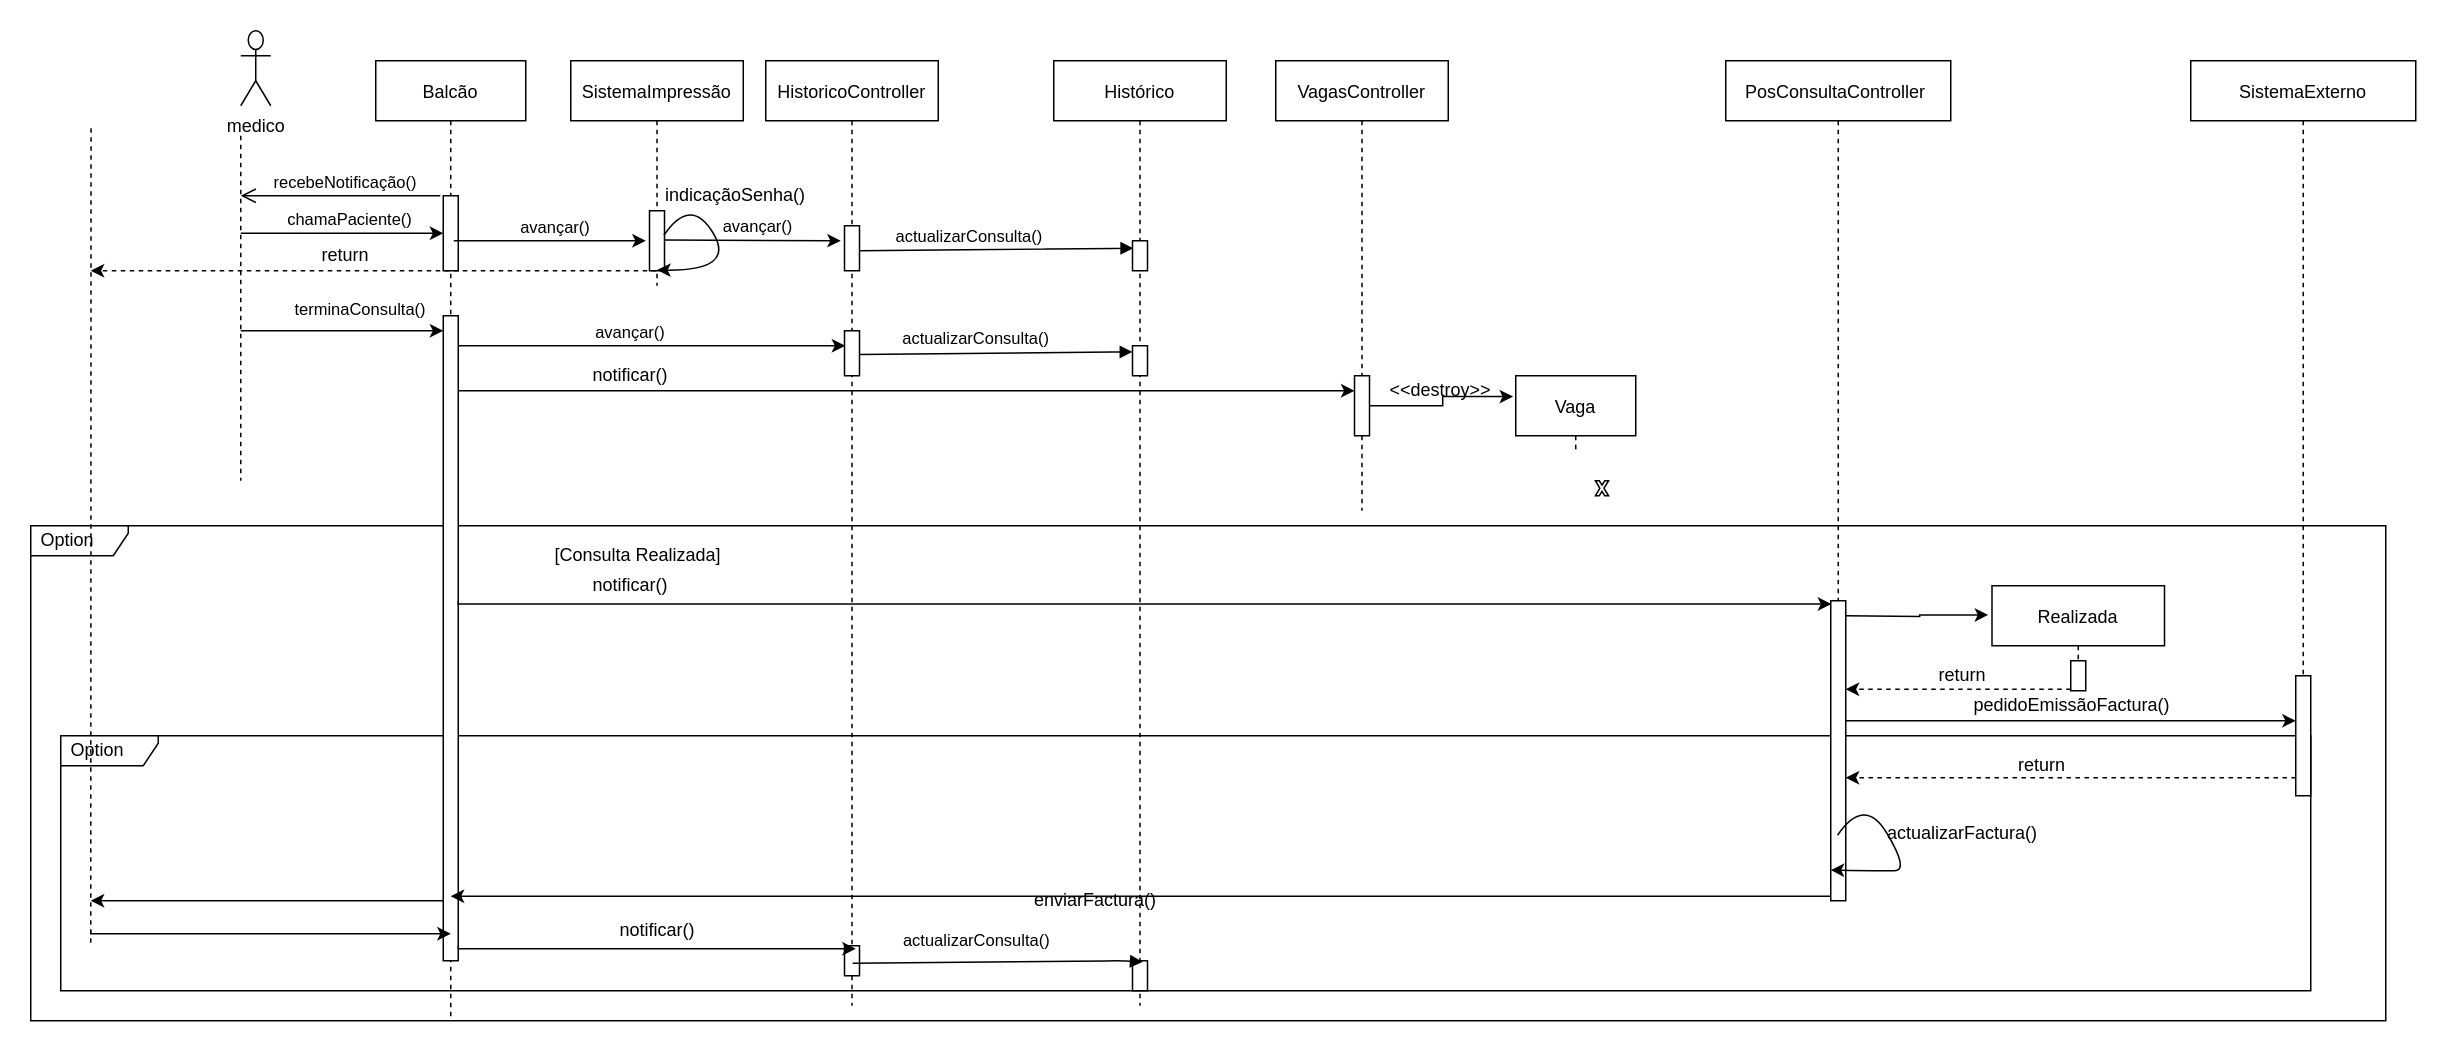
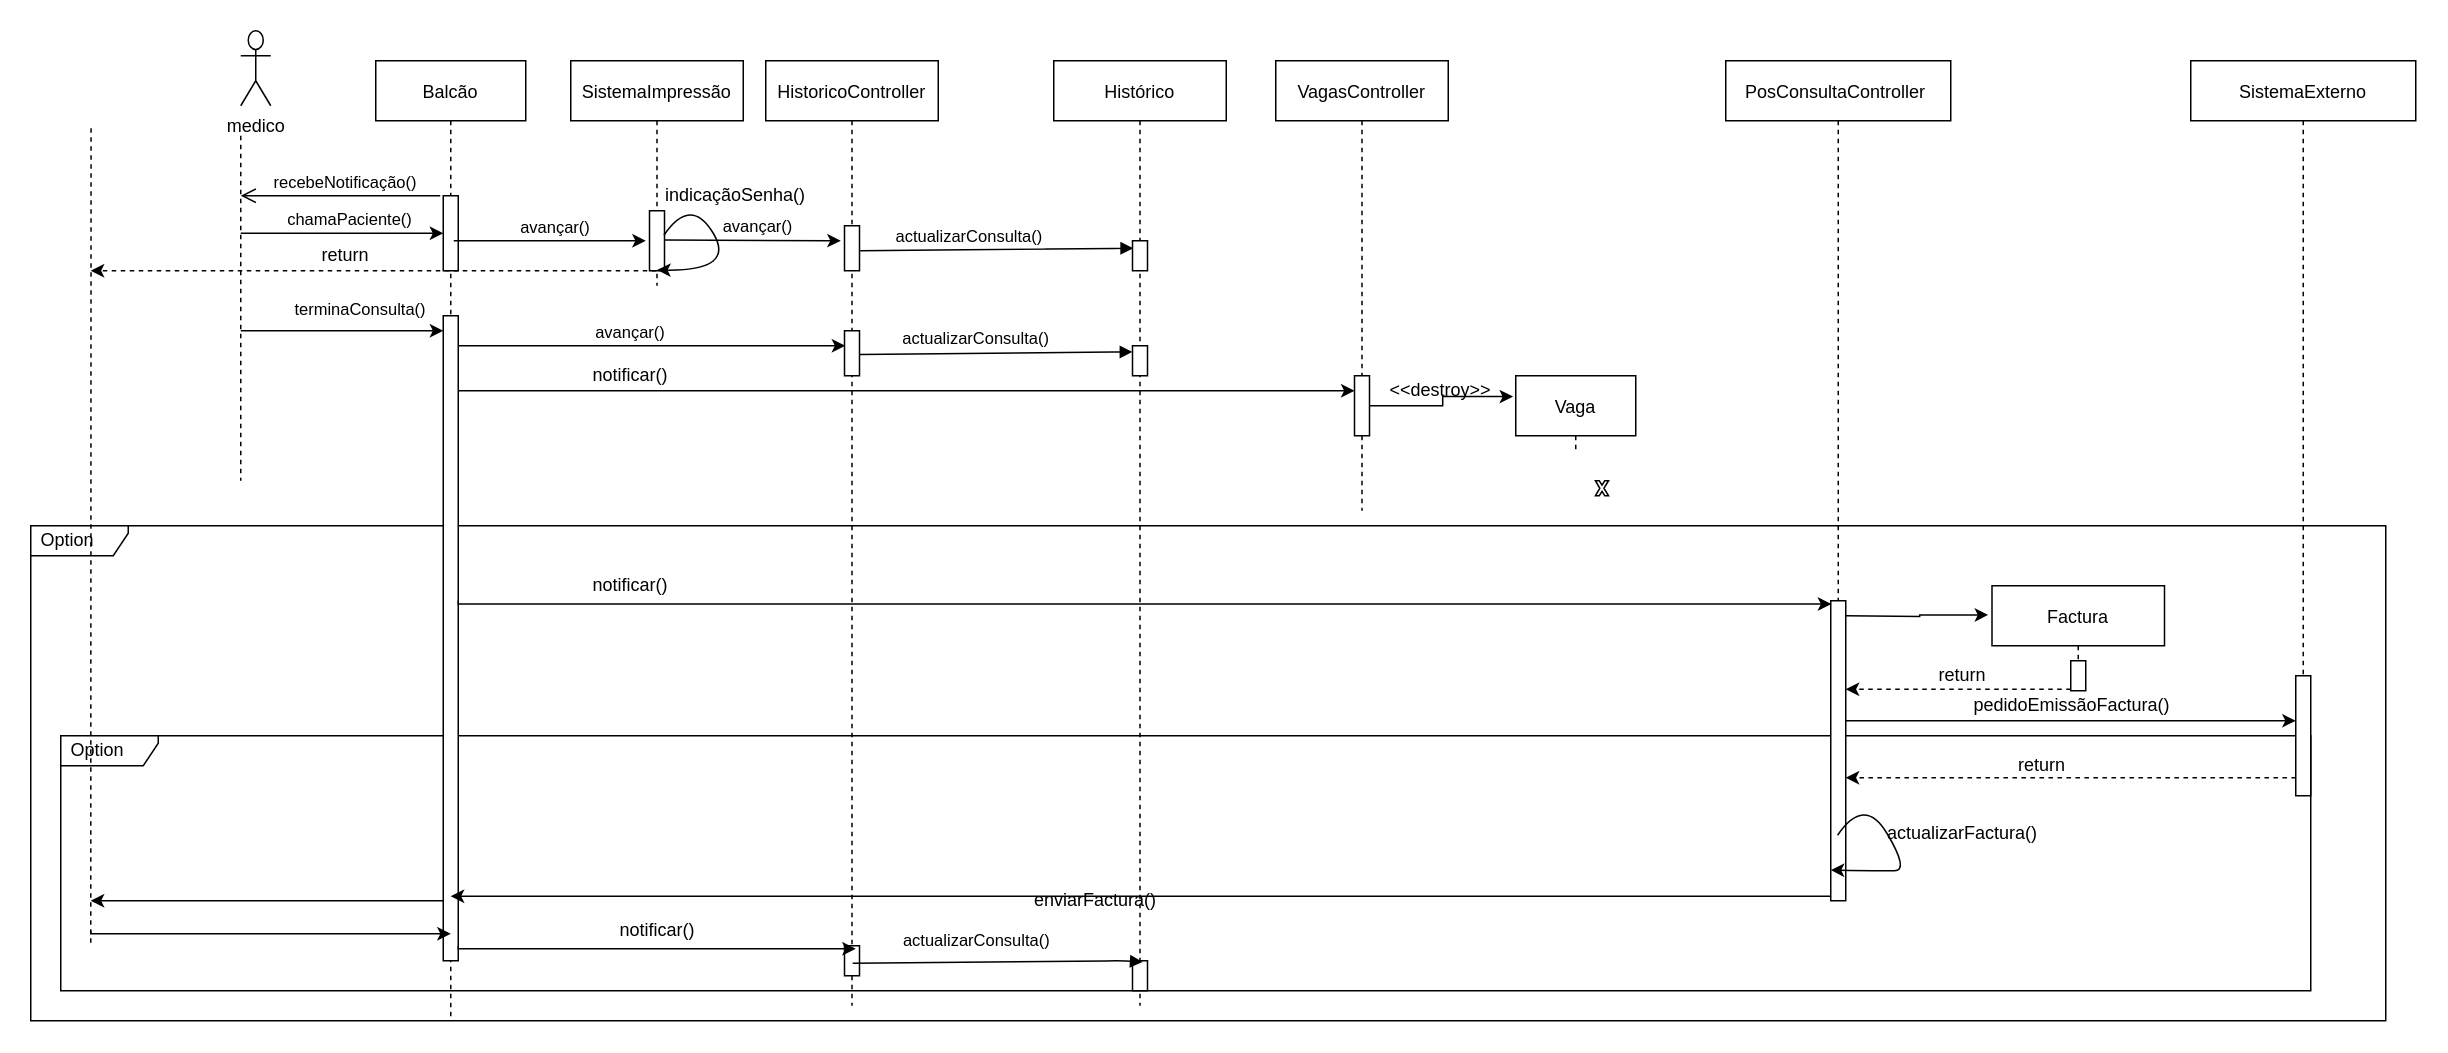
(638, 556) -> none
(2078, 617) -> (2078, 617)
